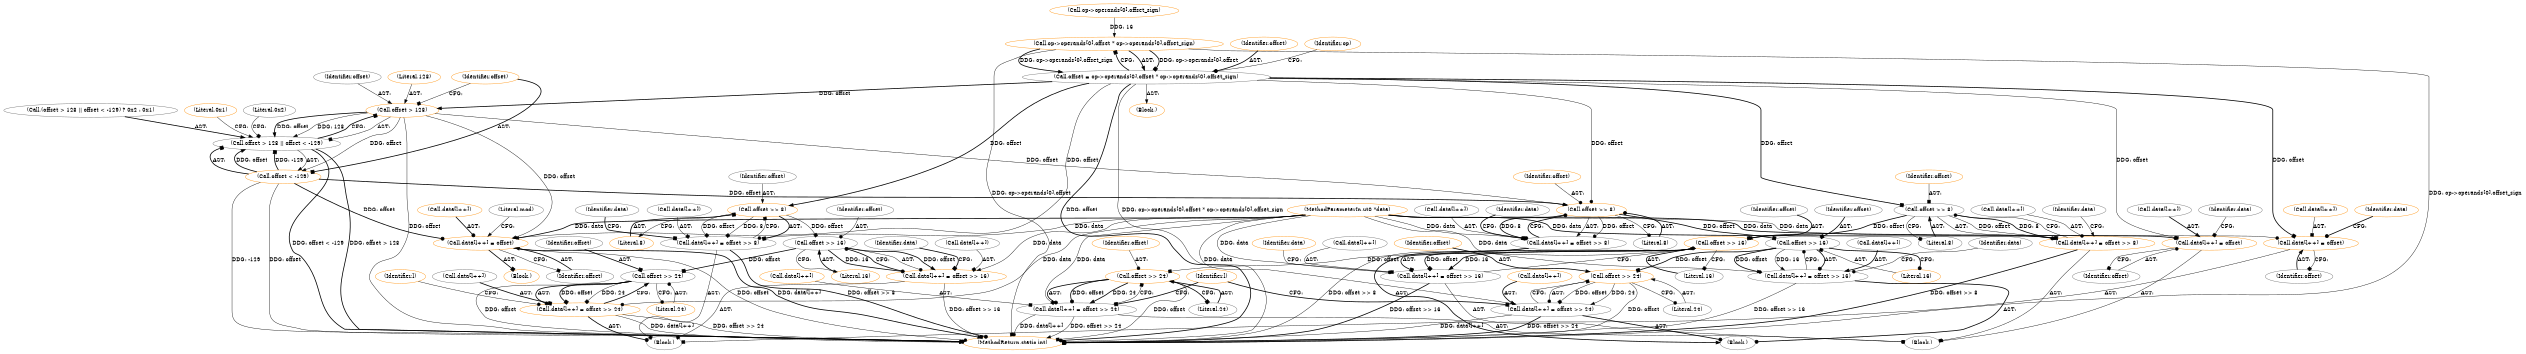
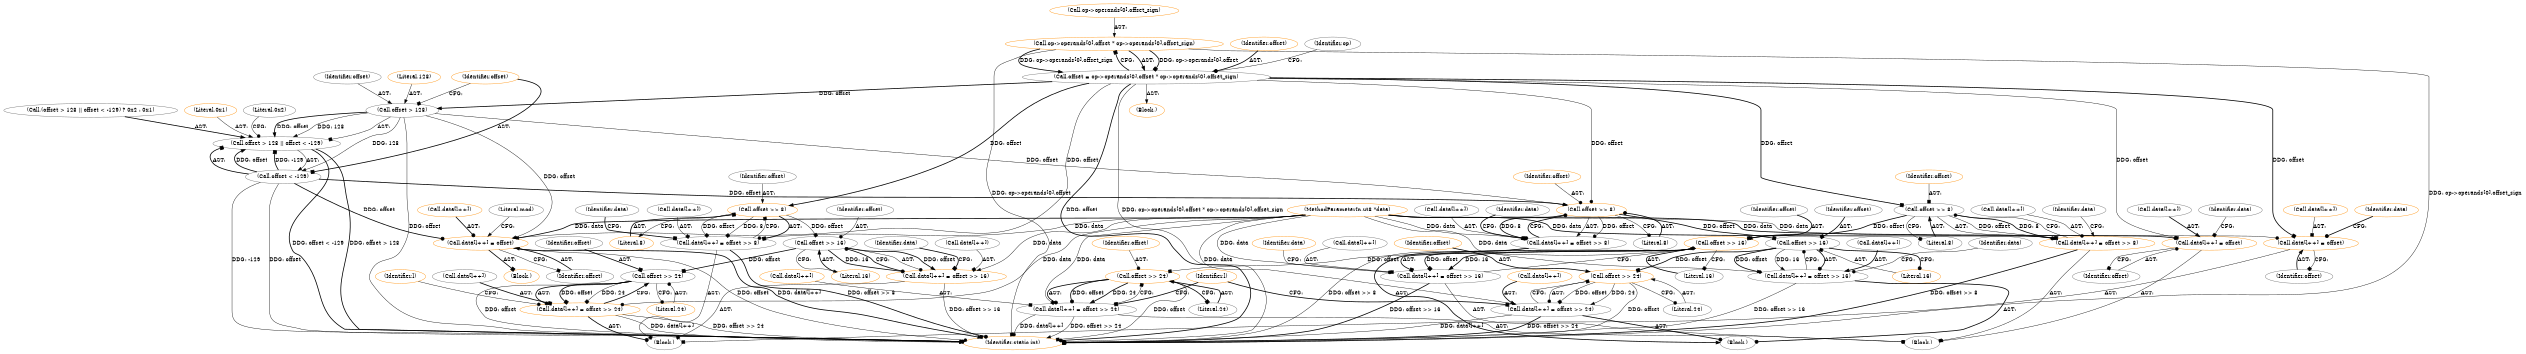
(1122, 27) -> (1122, 27)
(1333, 44) -> (1333, 44)
(402, 110) -> (402, 110)
(252, 126) -> (252, 126)
(243, 127) -> (243, 127)
(346, 129) -> none
(386, 144) -> (386, 144)
(283, 177) -> (283, 177)
(1347, 210) -> (1347, 210)
(1013, 343) -> (1013, 343)
